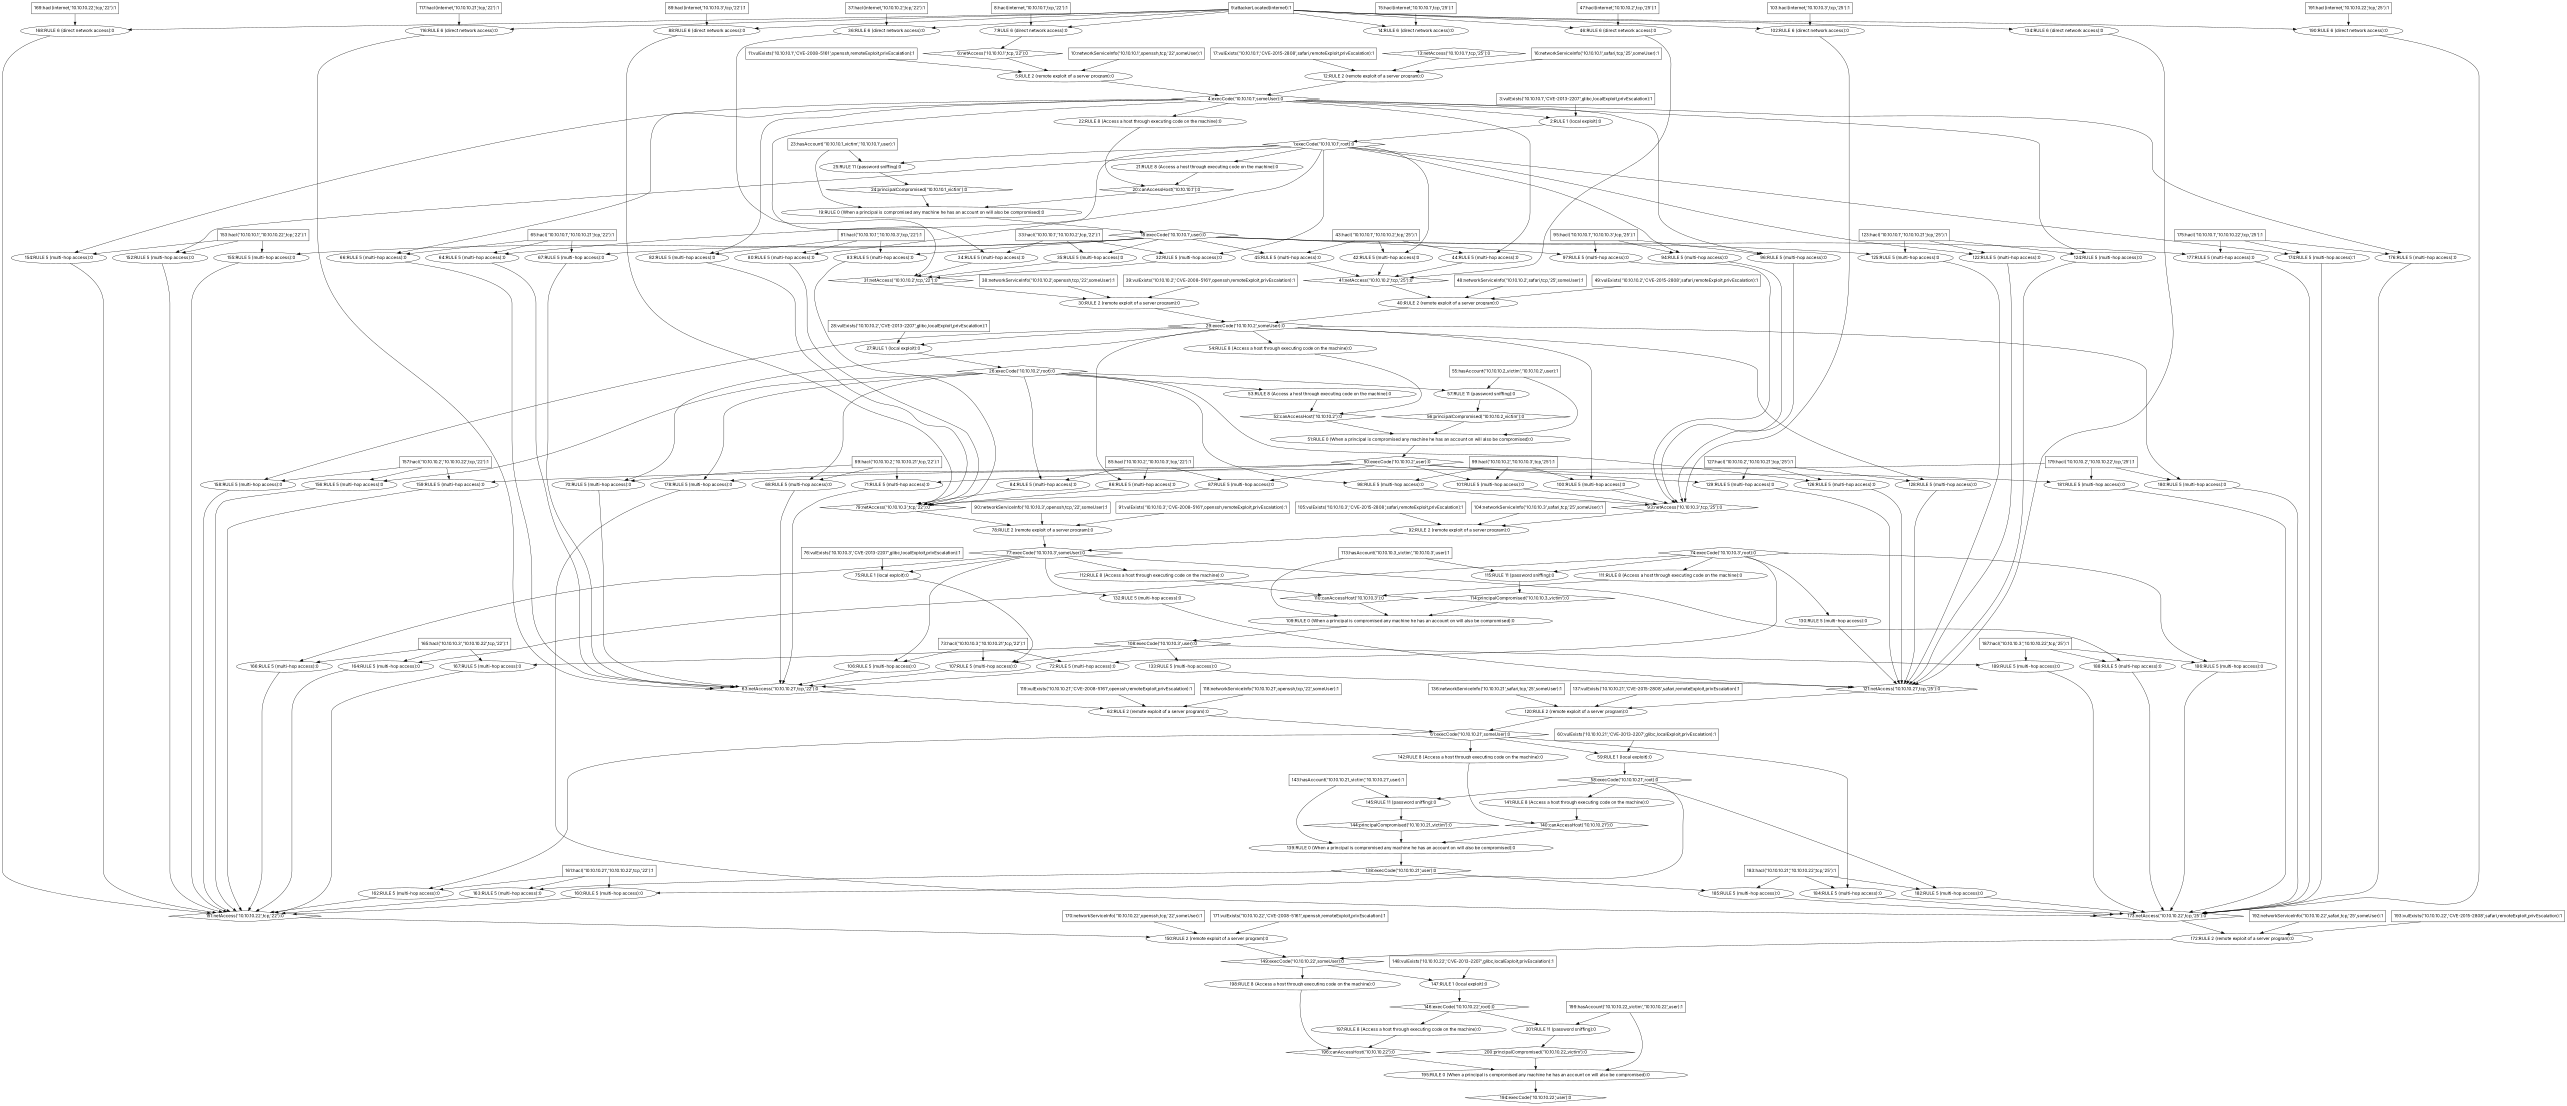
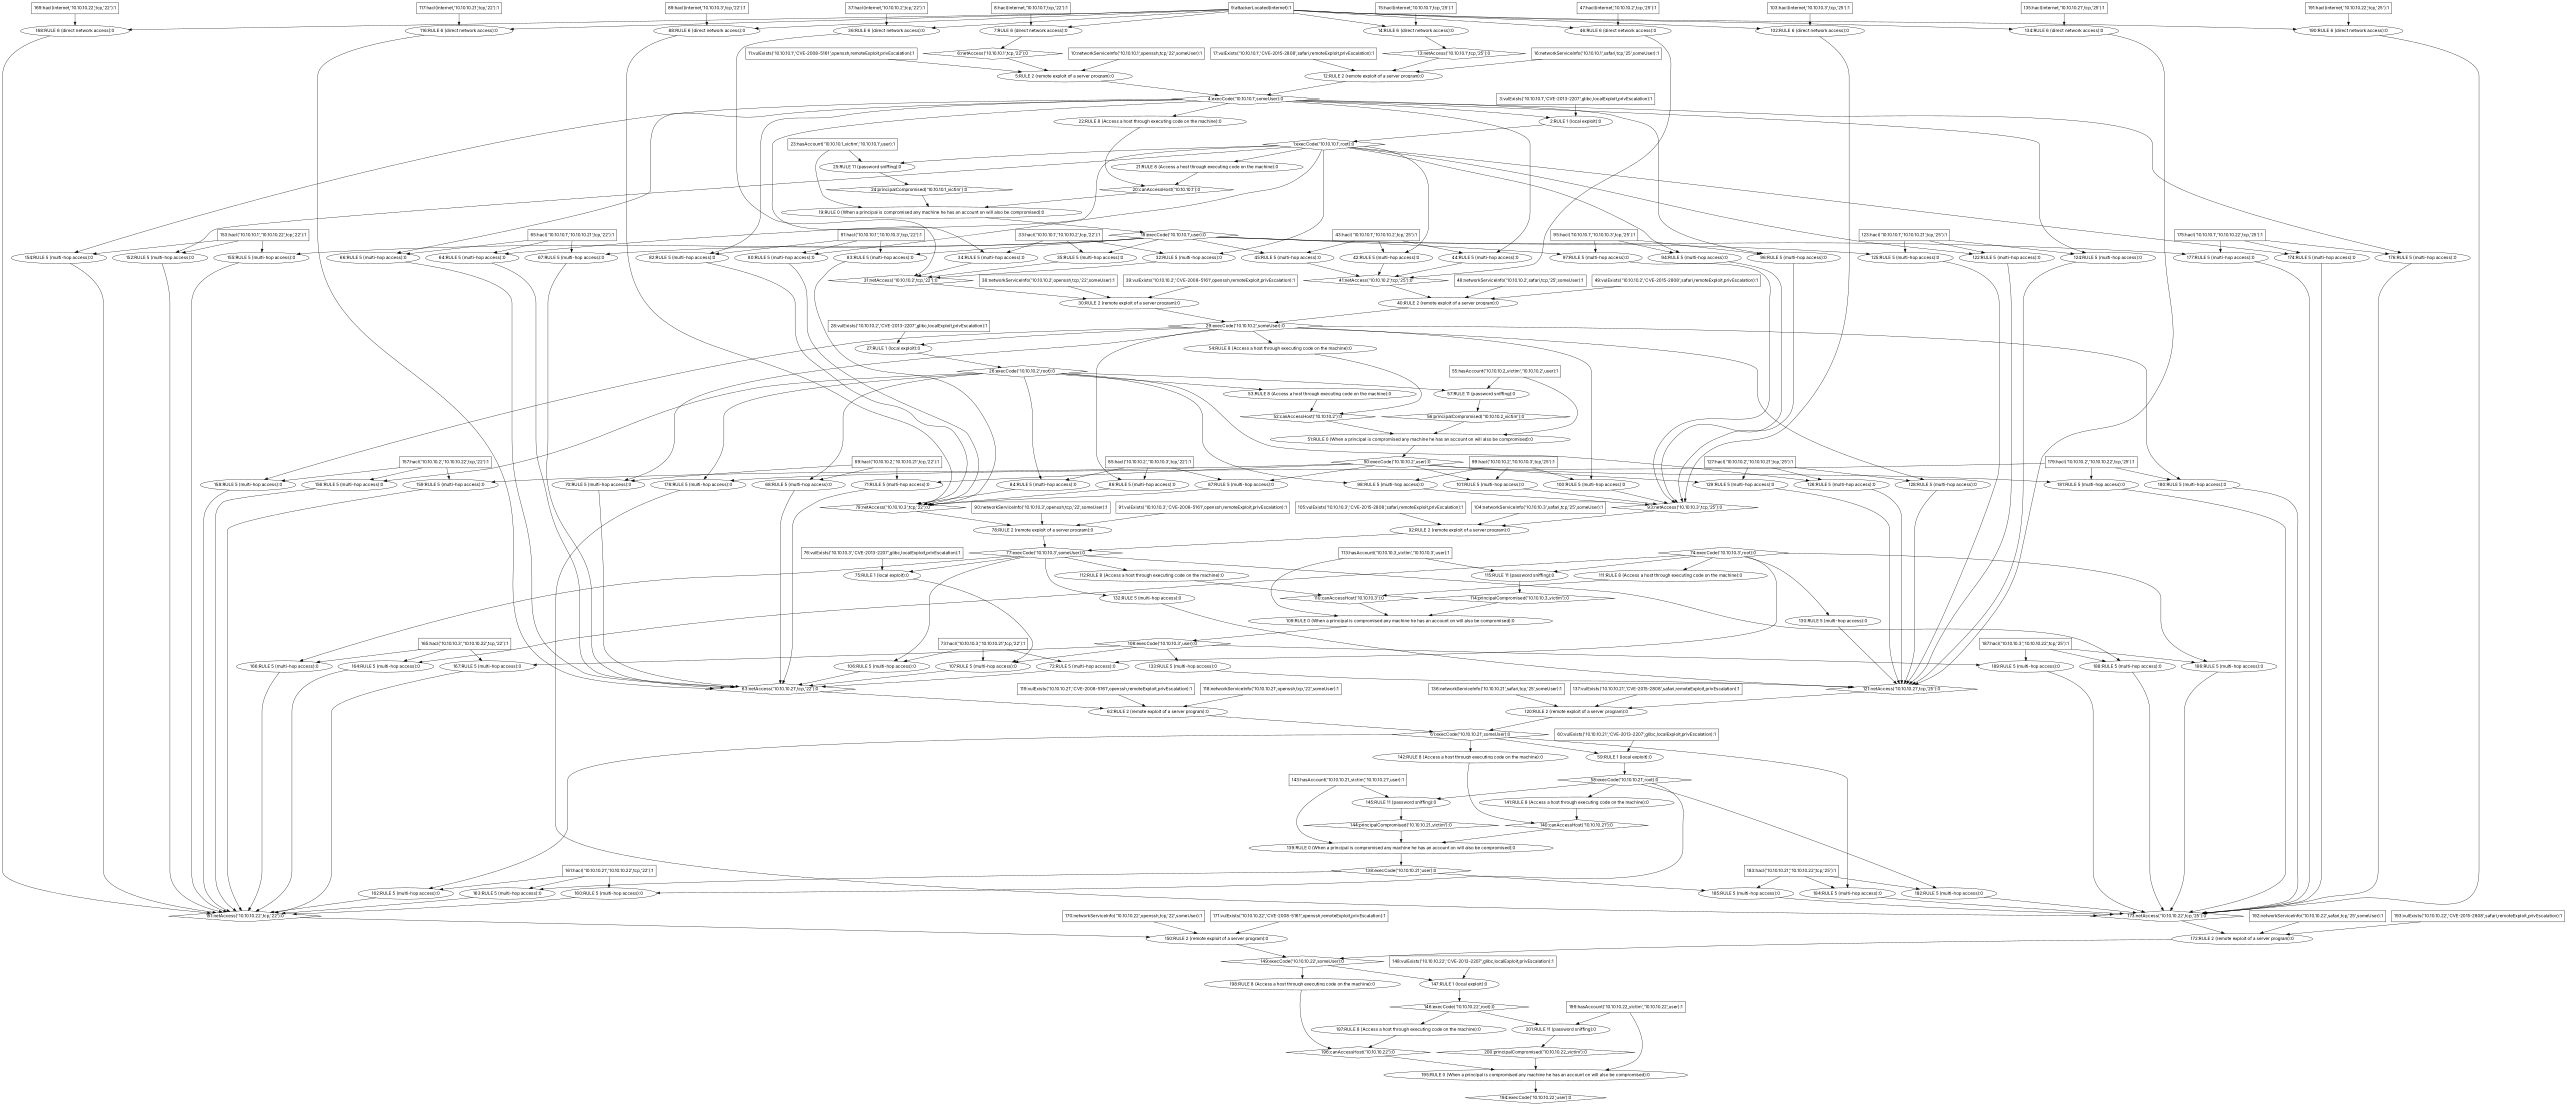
none -> (2064, 8)
none -> (1434, 42)
(2322, 258) -> (2322, 258)
